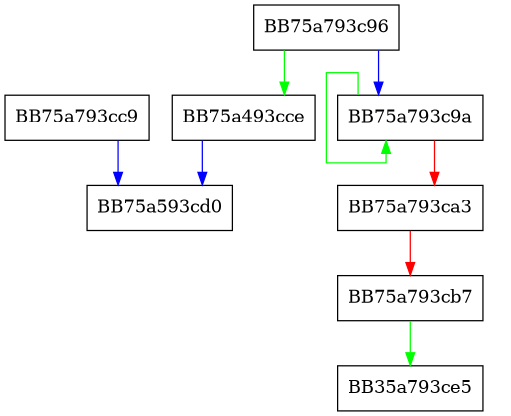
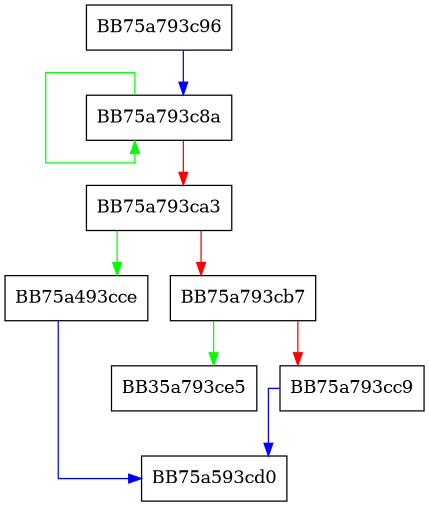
(284, 66) -> (117, 247)
(410, 118) -> (159, 118)
none -> (298, 337)
